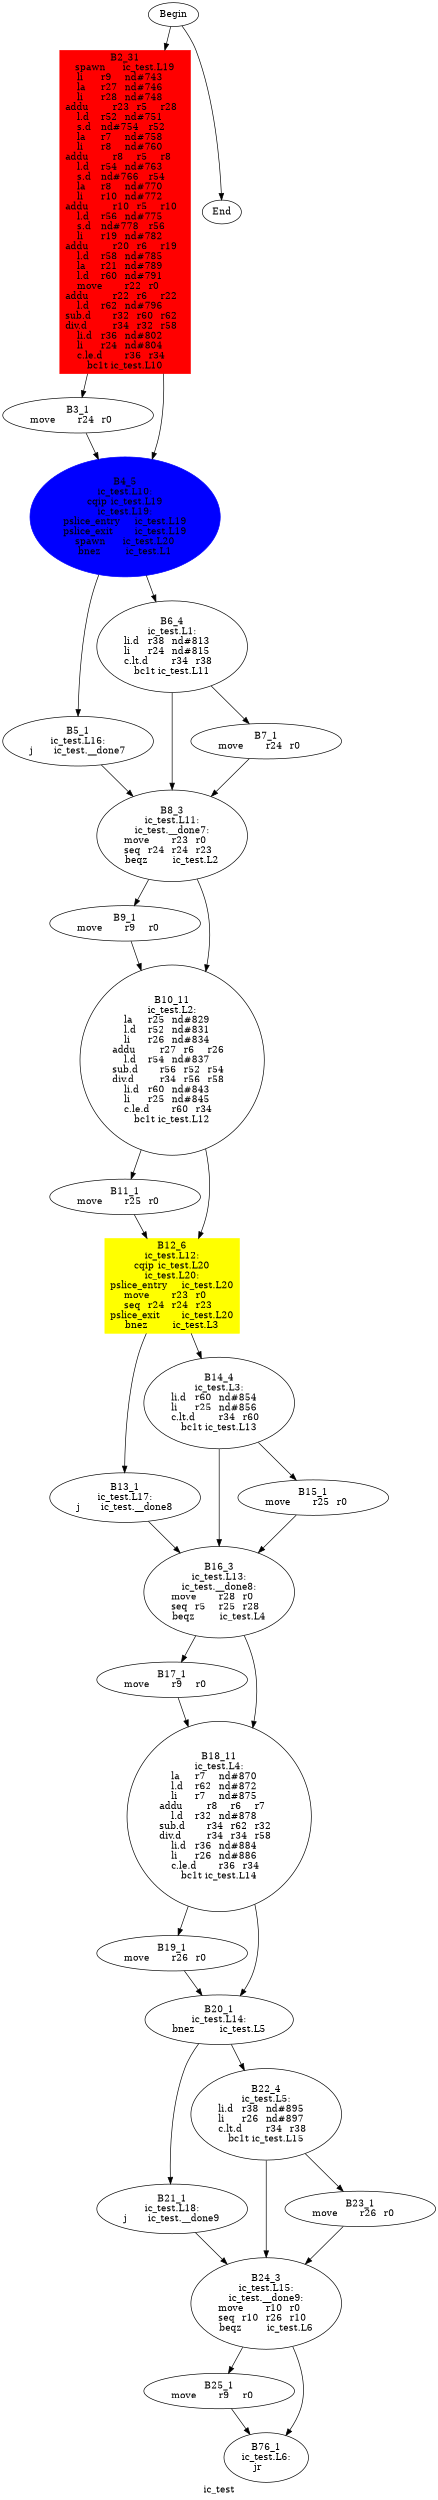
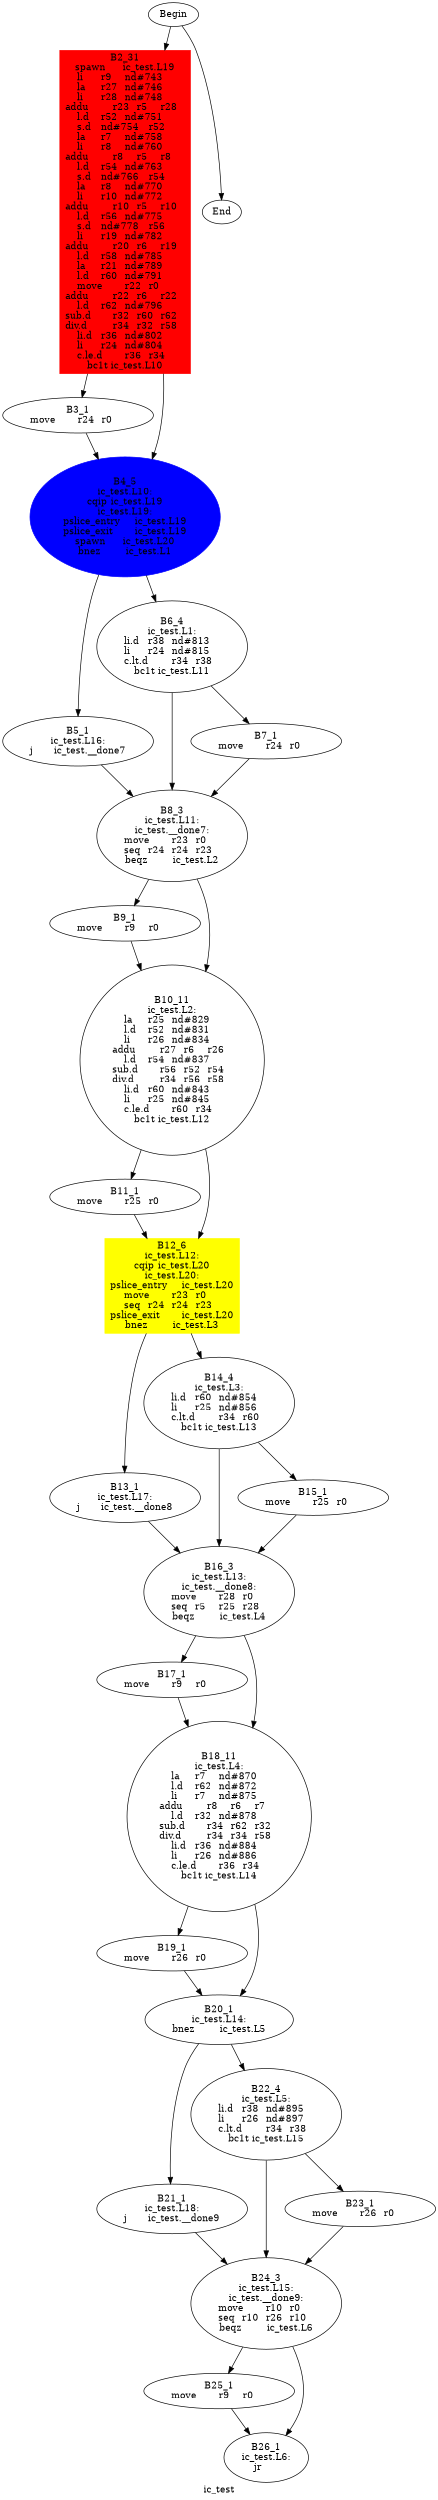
(266, 2458) -> (266, 2458)
